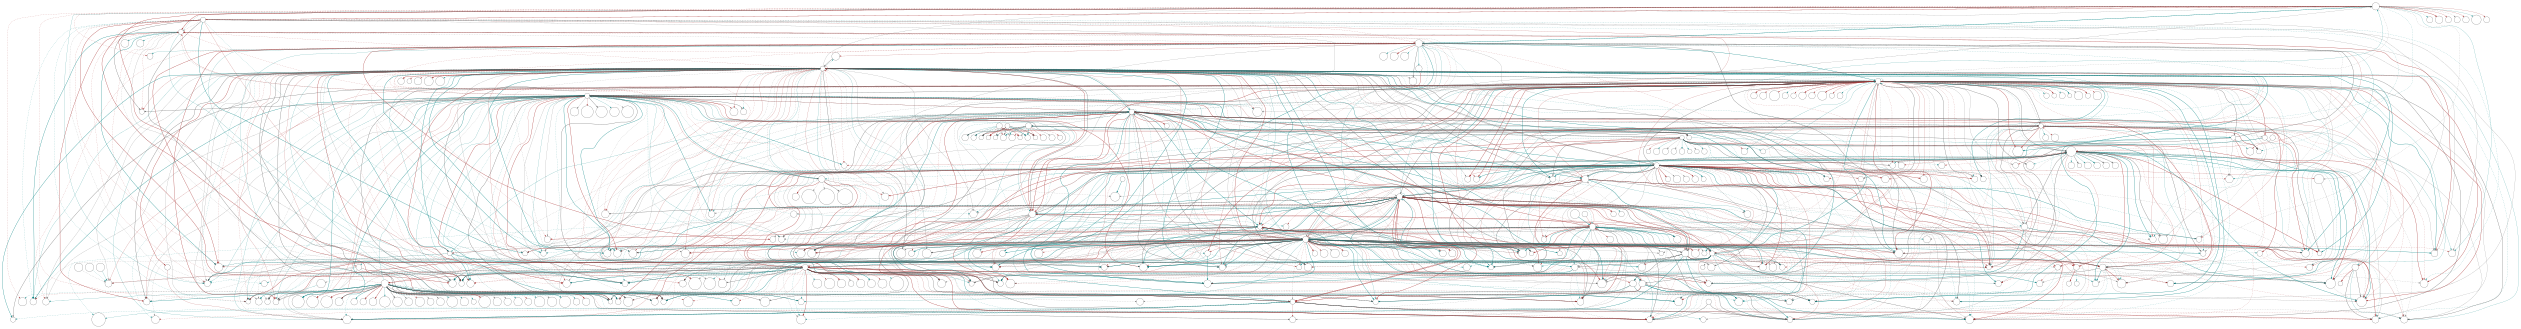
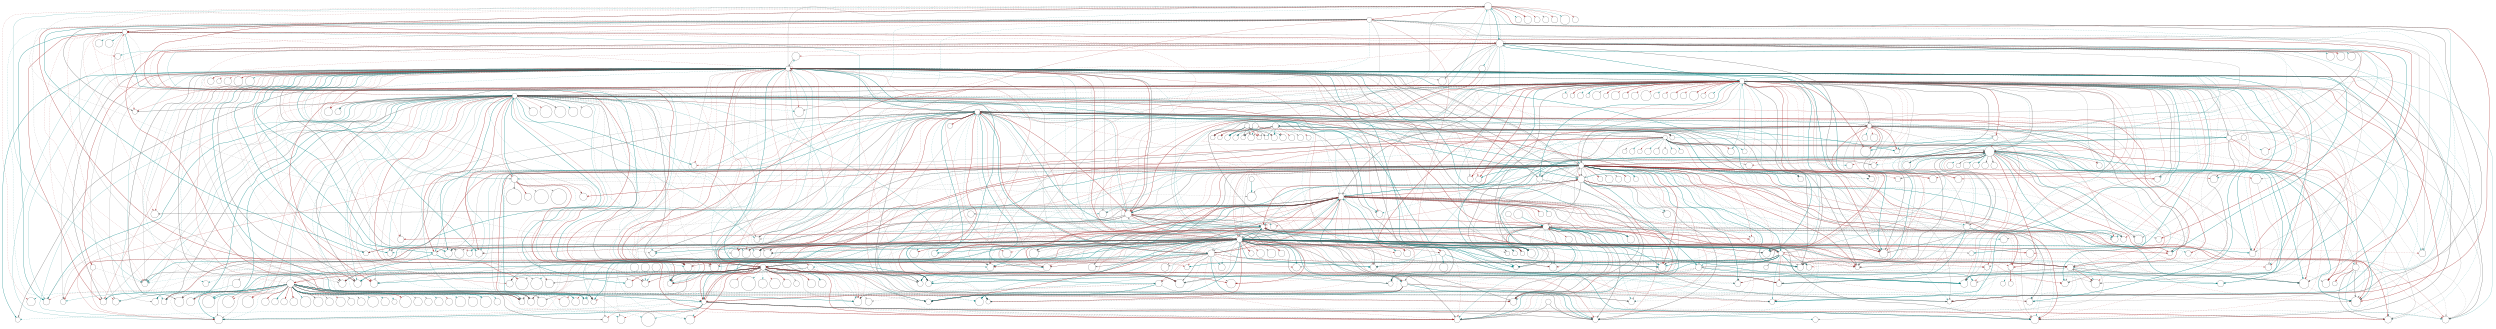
none -> (1444, 267)
